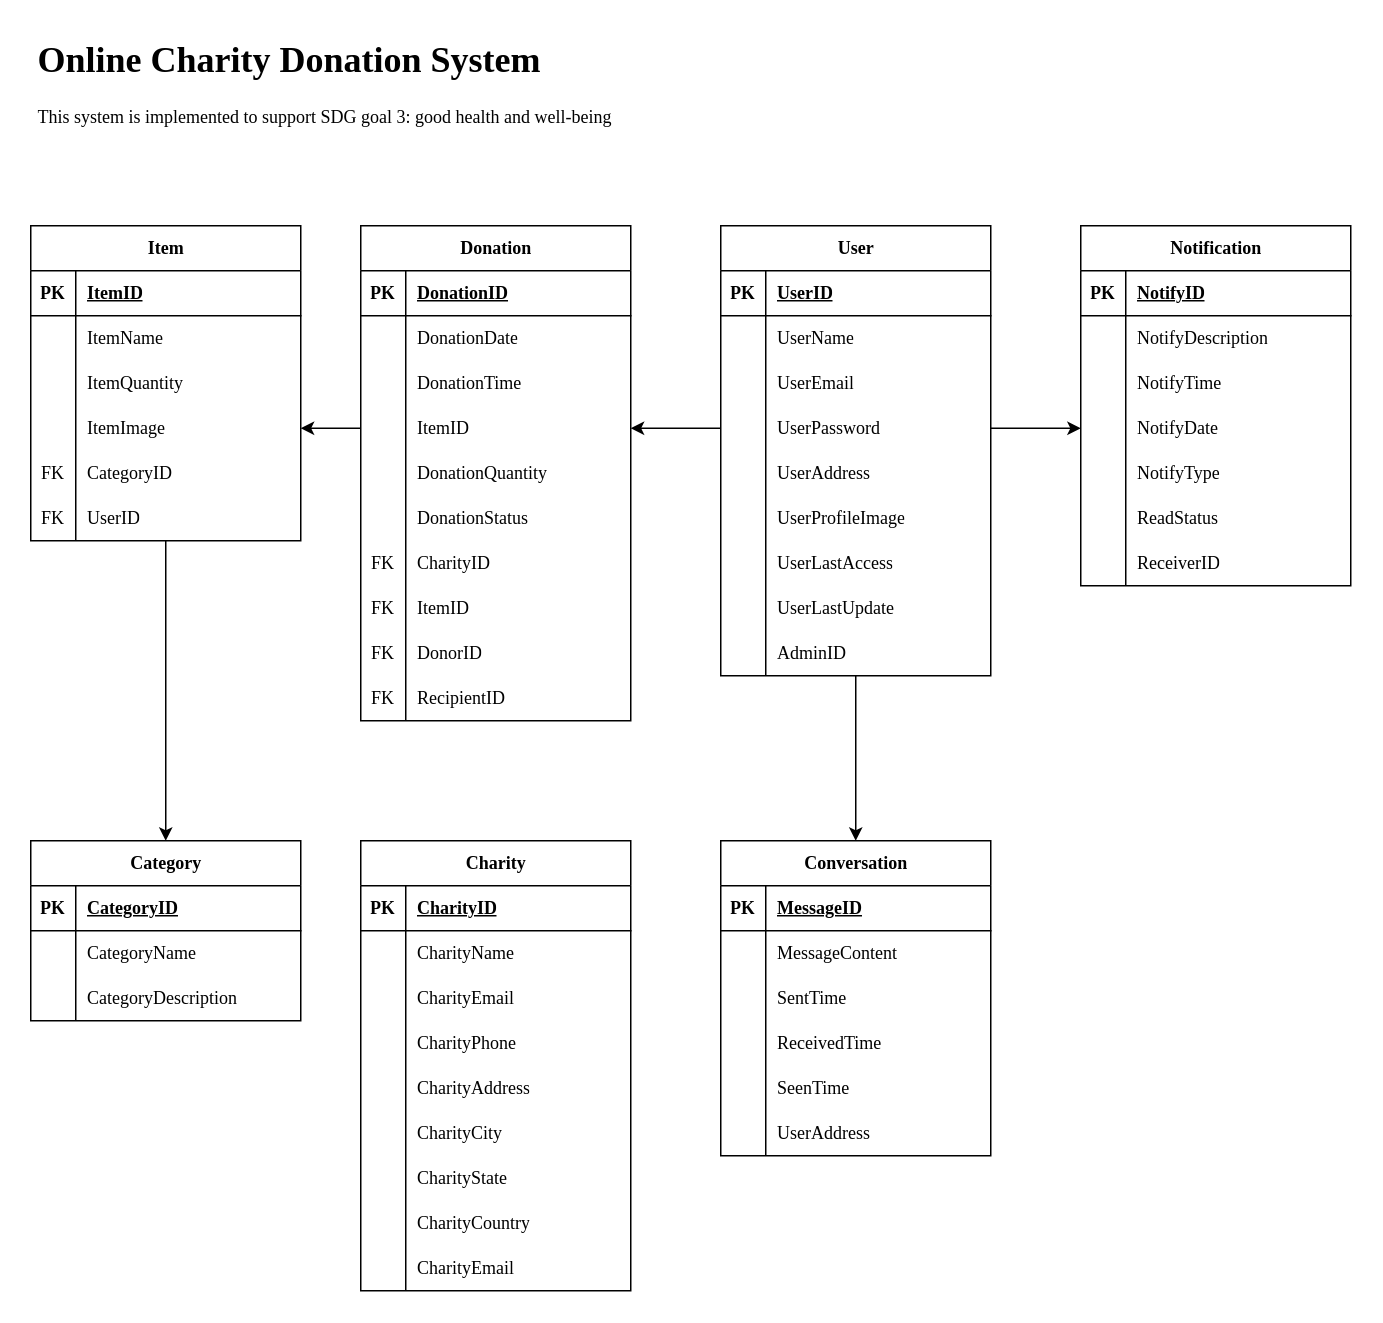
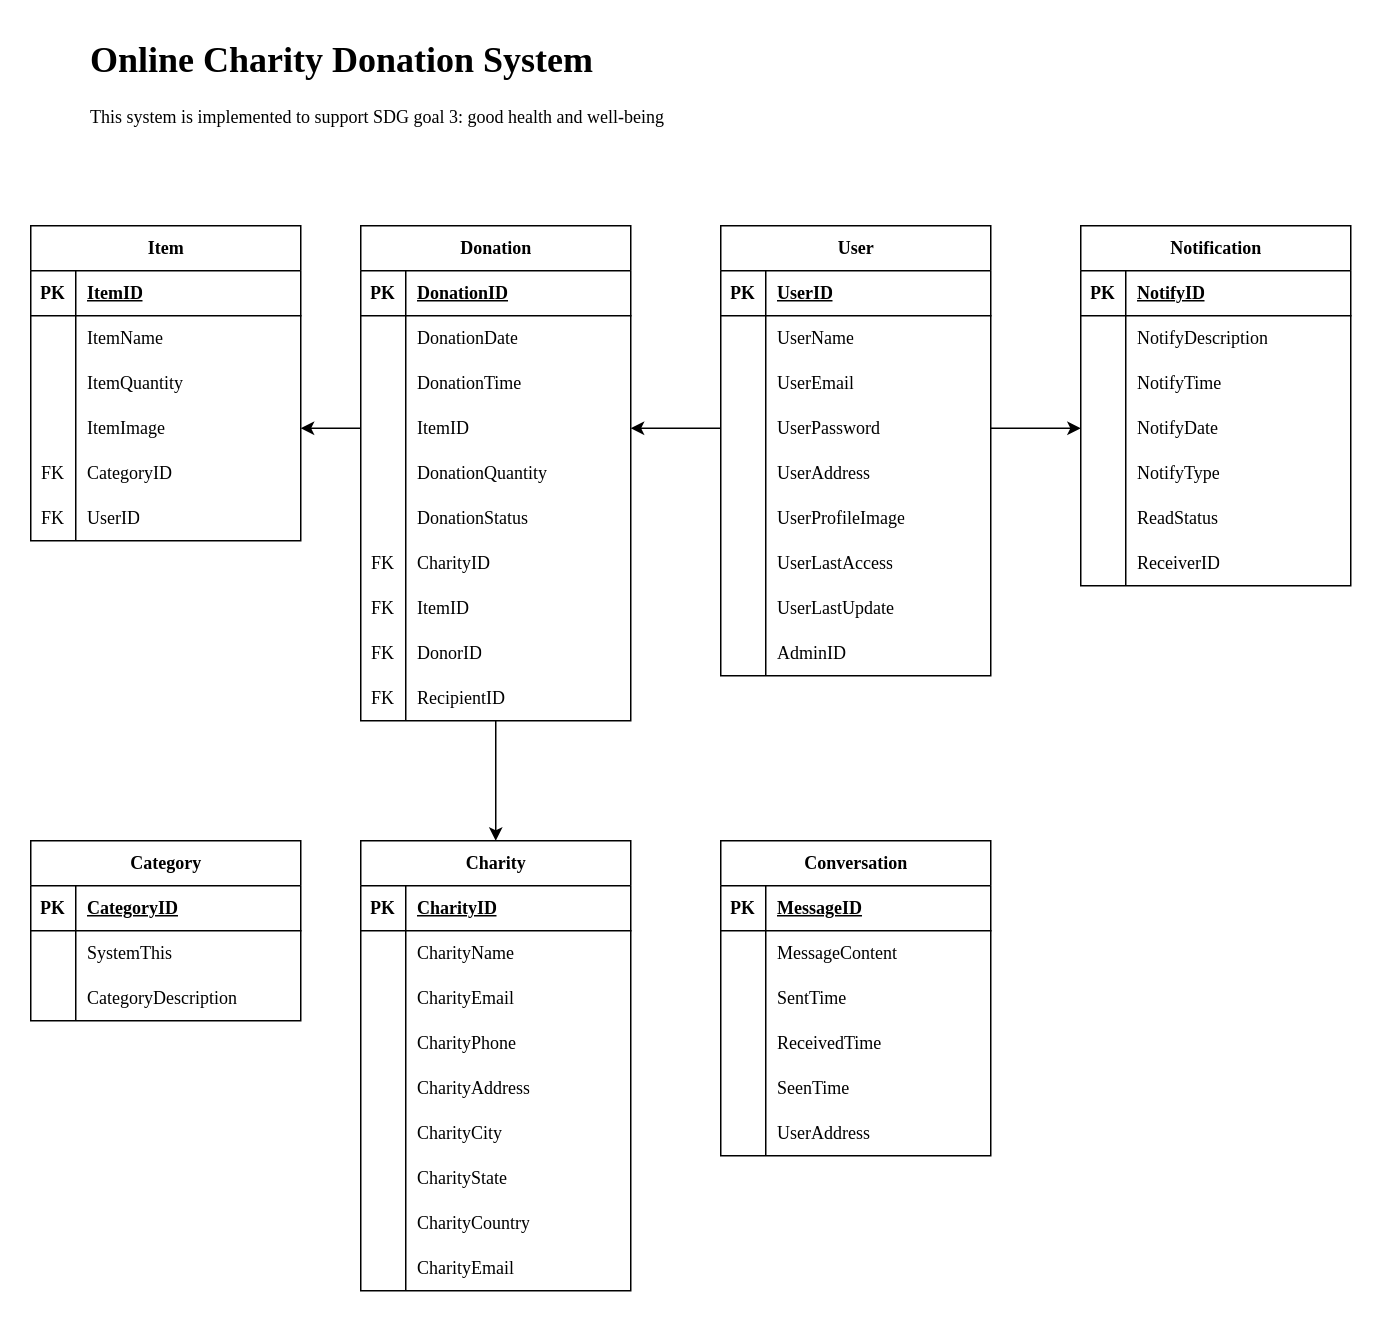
(526, 121) -> (578, 121)
(166, 686) -> none
(856, 754) -> none
none -> (496, 776)
(148, 953) -> (136, 953)
